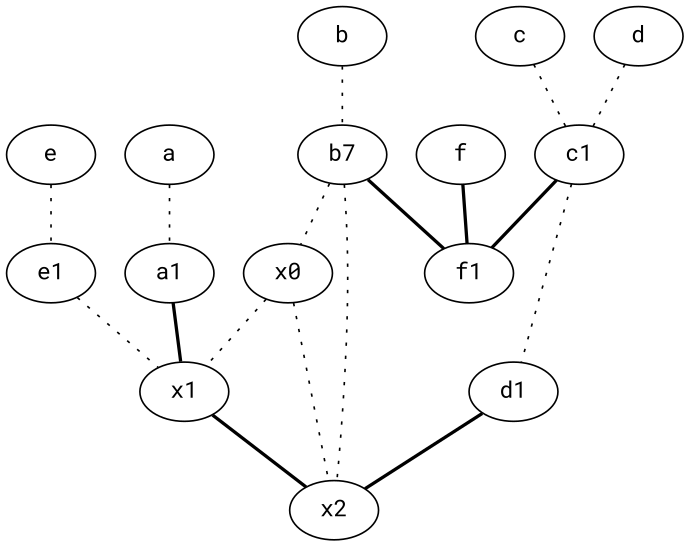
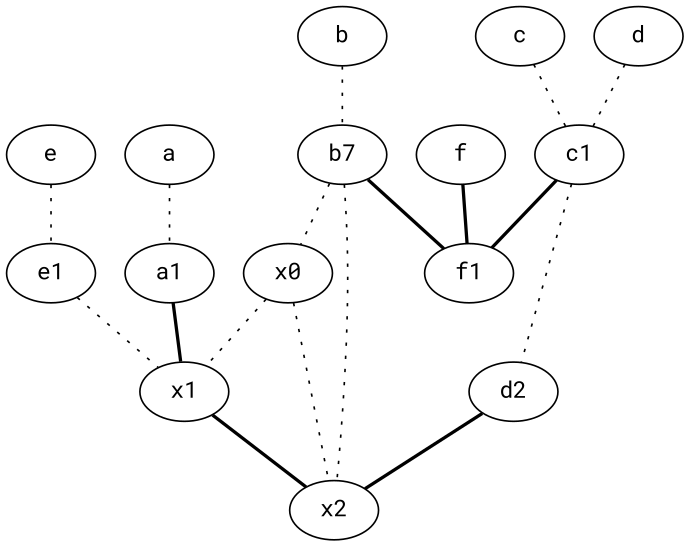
(514, 392) -> (514, 392)
